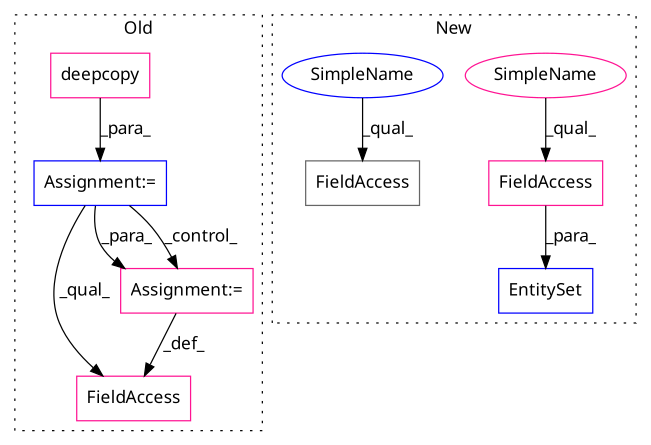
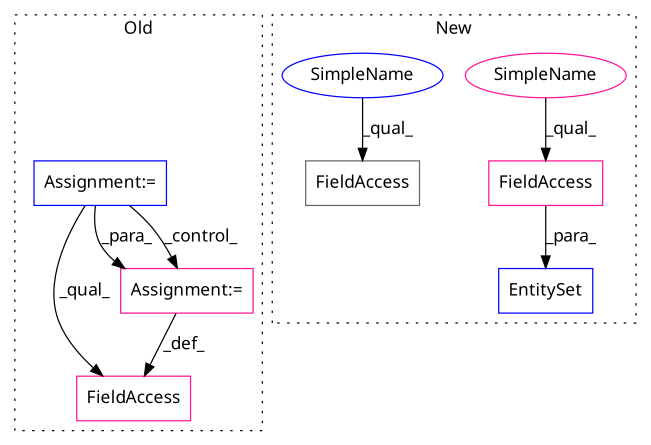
(100, 75) -> none
